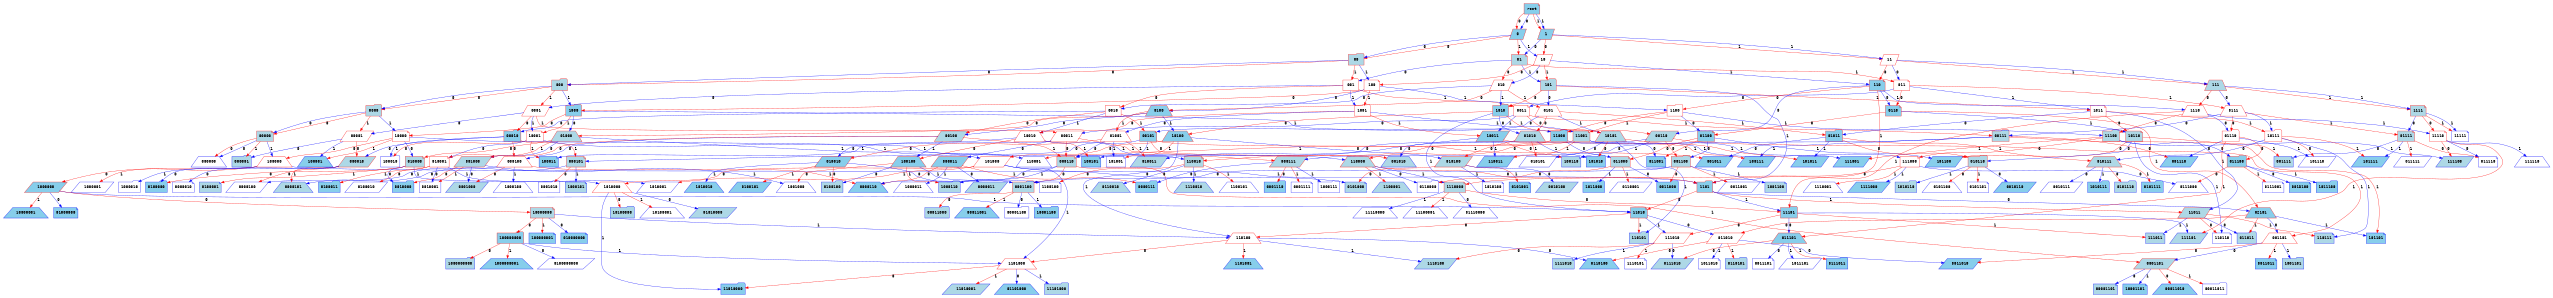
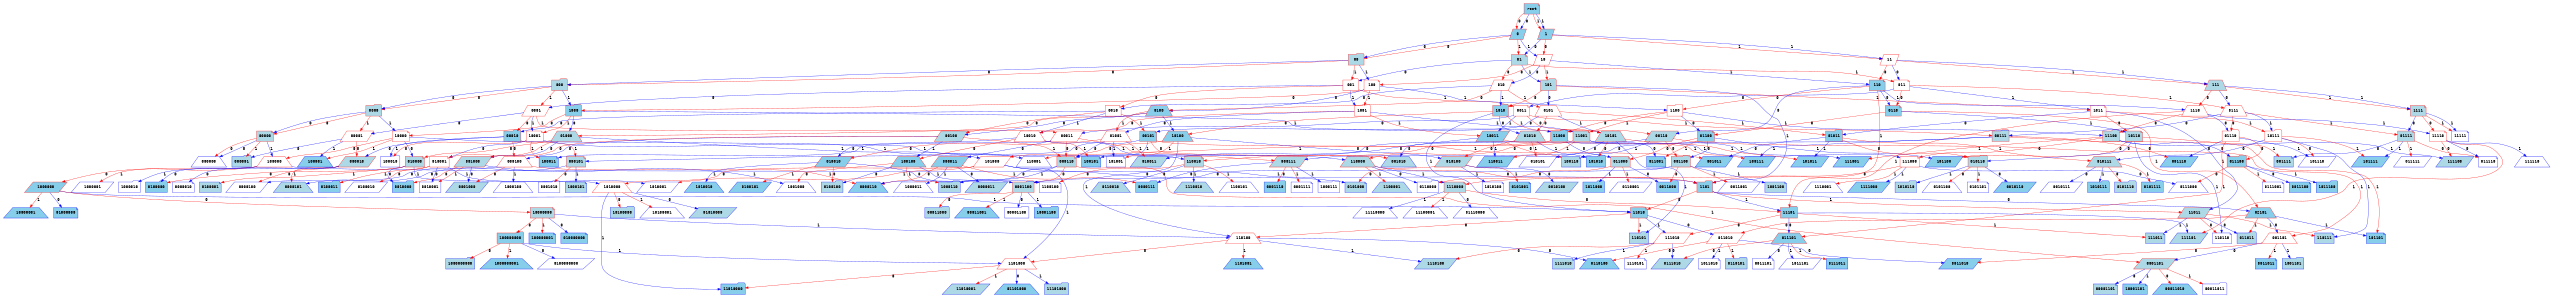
(2300, 187) -> (2300, 187)
